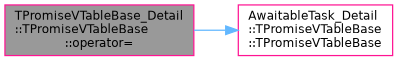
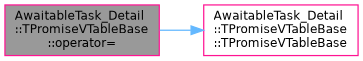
(99, 30) -> (82, 30)
